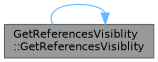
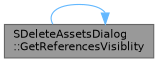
(79, 41) -> (79, 41)
